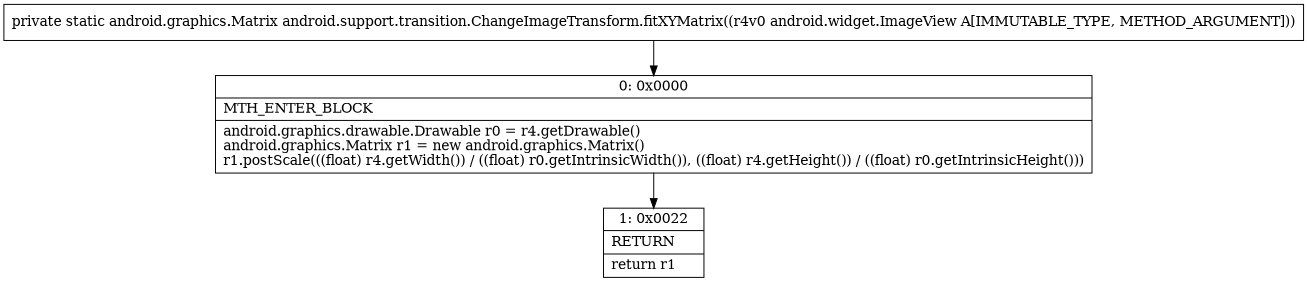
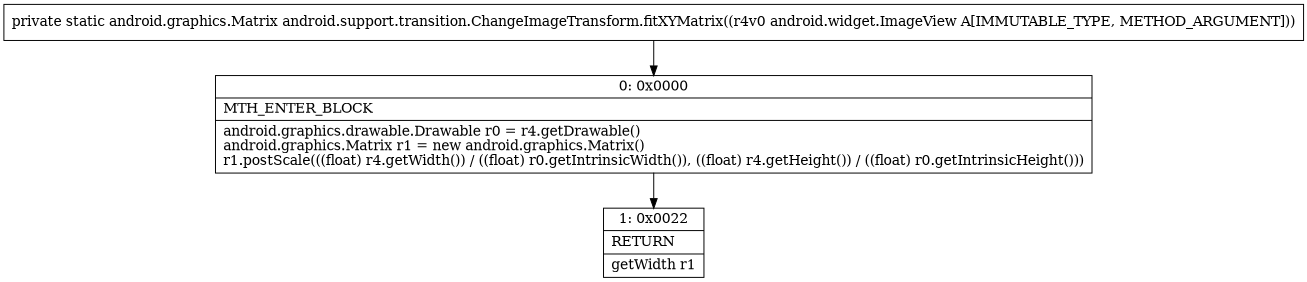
(644, 265) -> (654, 265)
